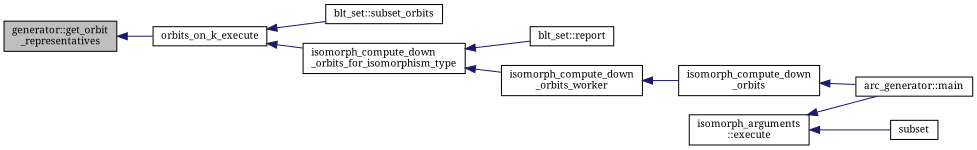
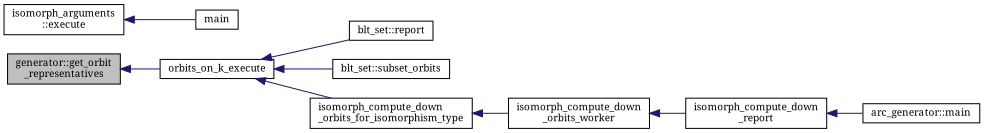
(503, 44) -> (310, 48)
(749, 81) -> (756, 113)
(847, 104) -> none
(914, 130) -> (217, 20)
